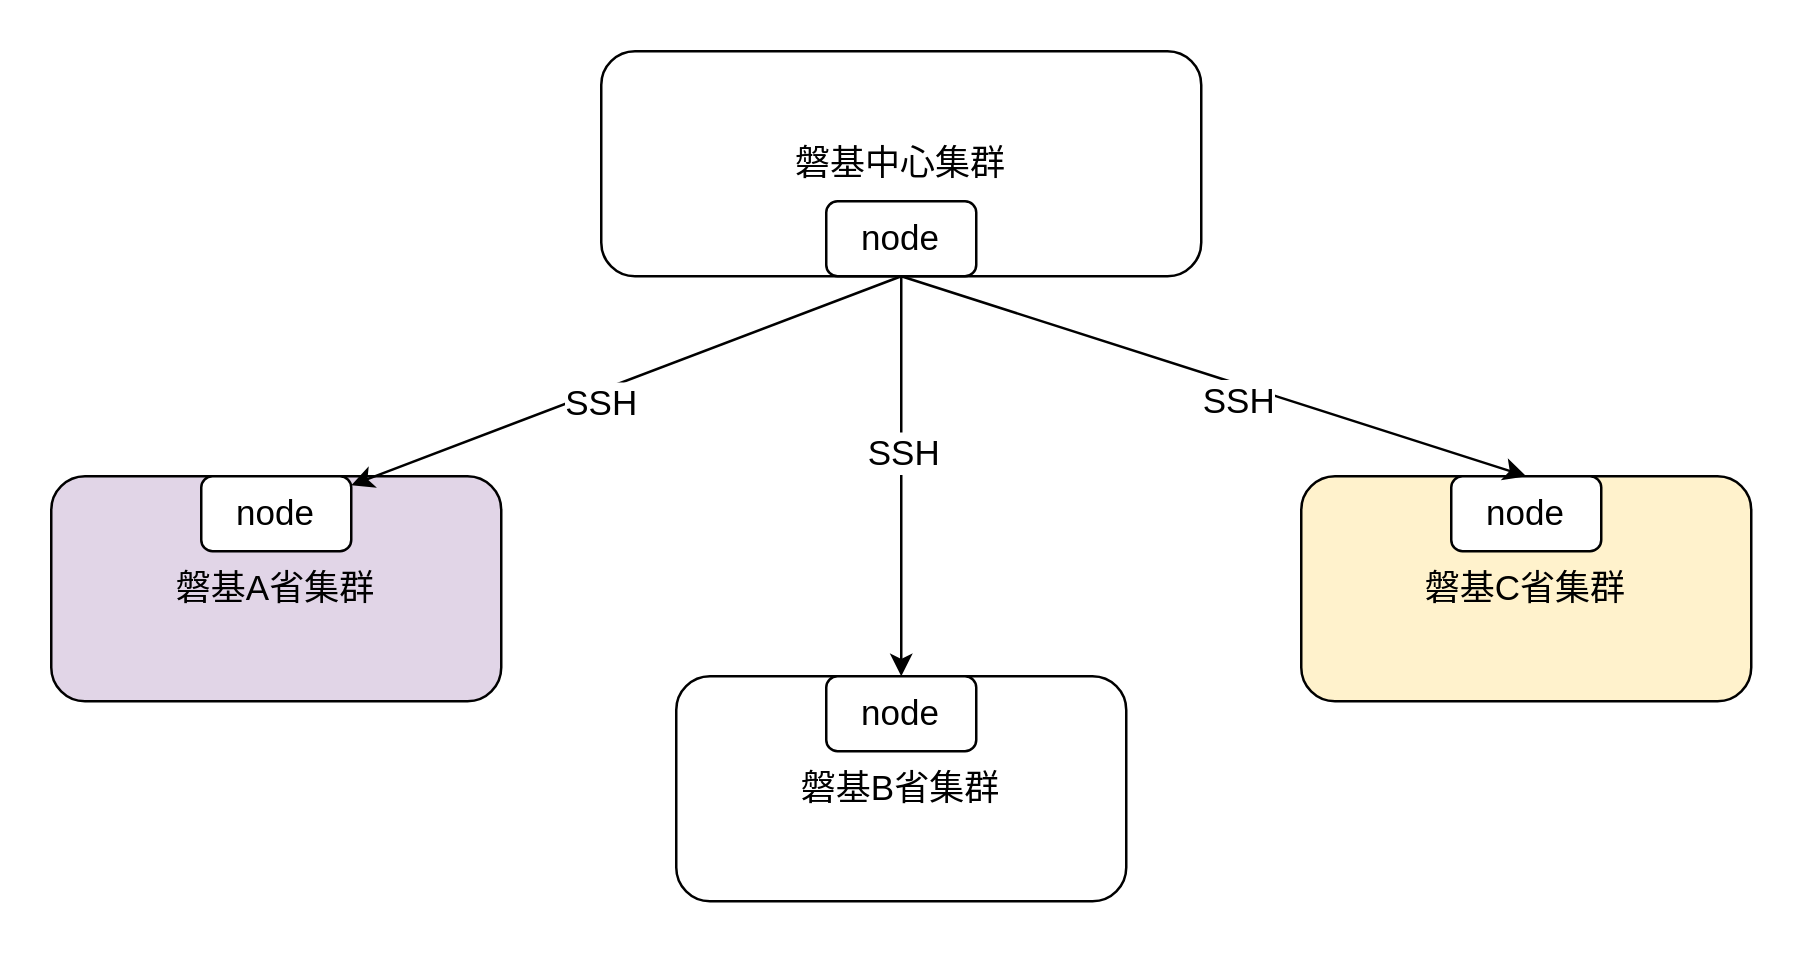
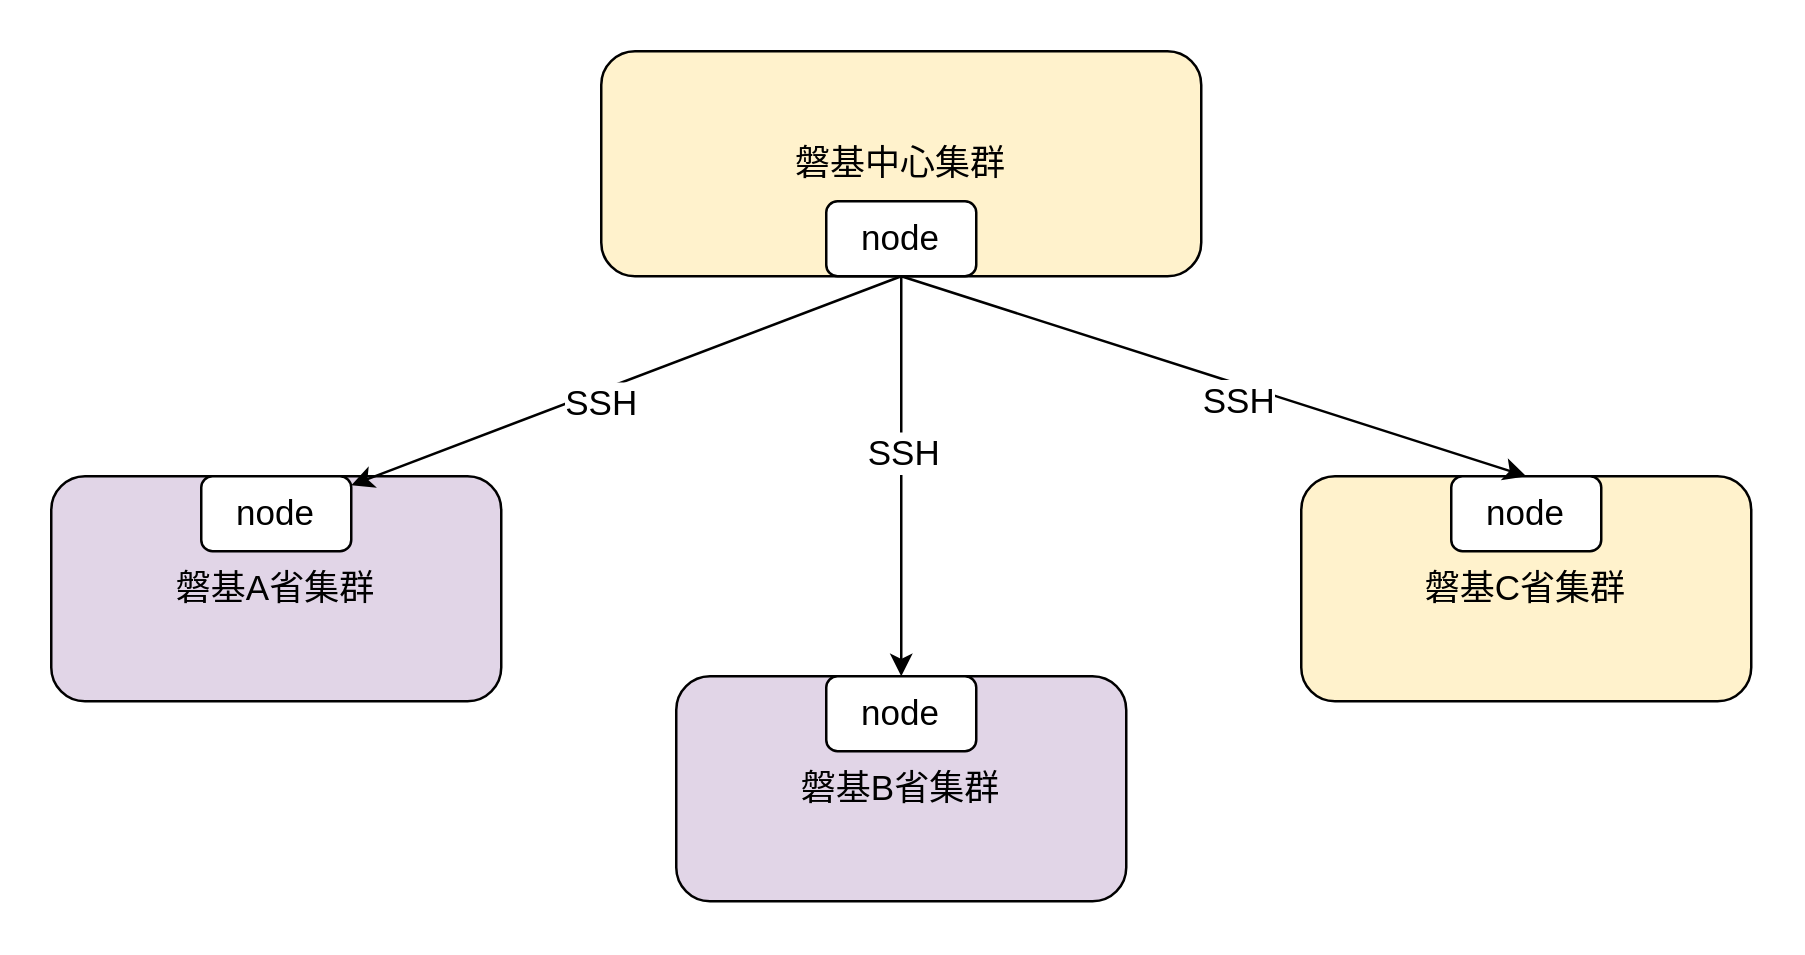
(901, 164) -> (901, 164)
(901, 789) -> (901, 789)
